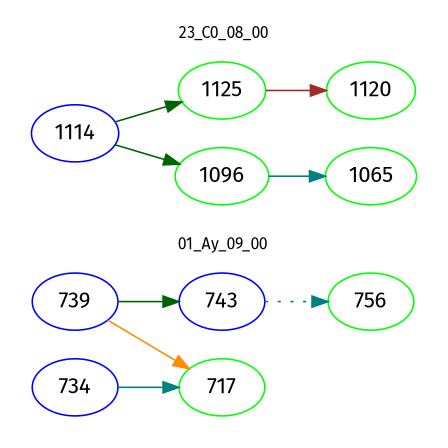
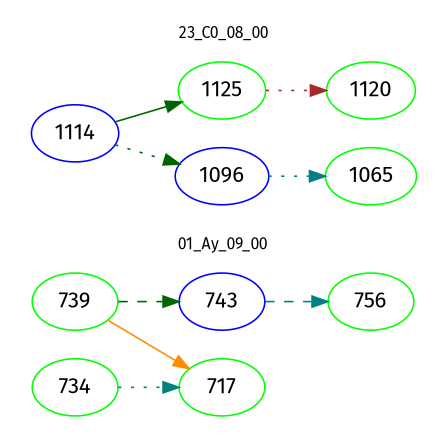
(288, 90) -> (288, 90)
(140, 152) -> (140, 152)
(222, 176) -> (222, 176)
(289, 176) -> (289, 176)
(75, 302) -> (75, 302)
(140, 302) -> (140, 302)
(288, 302) -> (288, 302)
(75, 387) -> (75, 387)
(140, 387) -> (140, 387)
